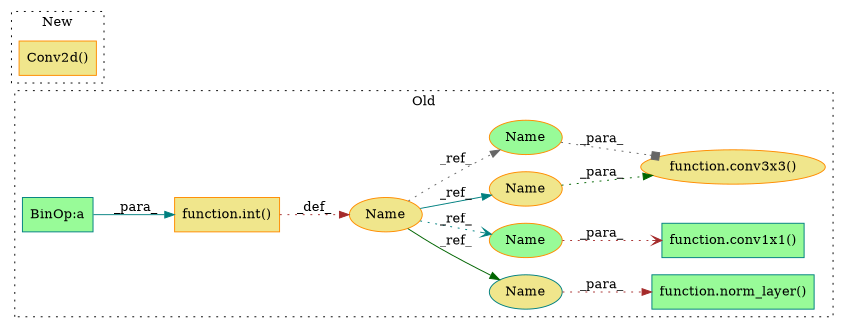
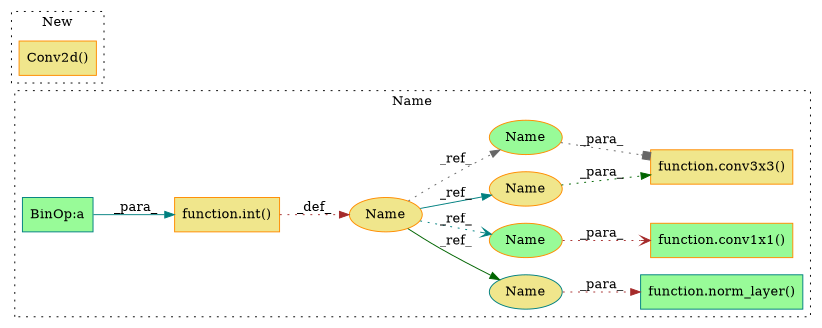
(424, 102) -> (413, 102)
(733, 167) -> (722, 167)
(733, 240) -> (722, 240)
